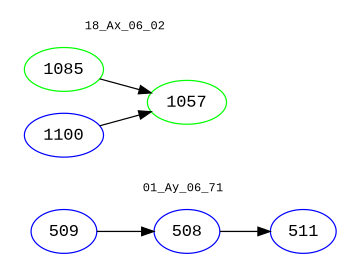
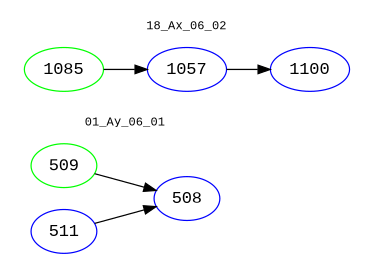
(187, 102) -> (187, 69)
(120, 120) -> (242, 69)
(184, 188) -> (125, 122)
(64, 231) -> (64, 166)
(239, 231) -> (119, 217)
